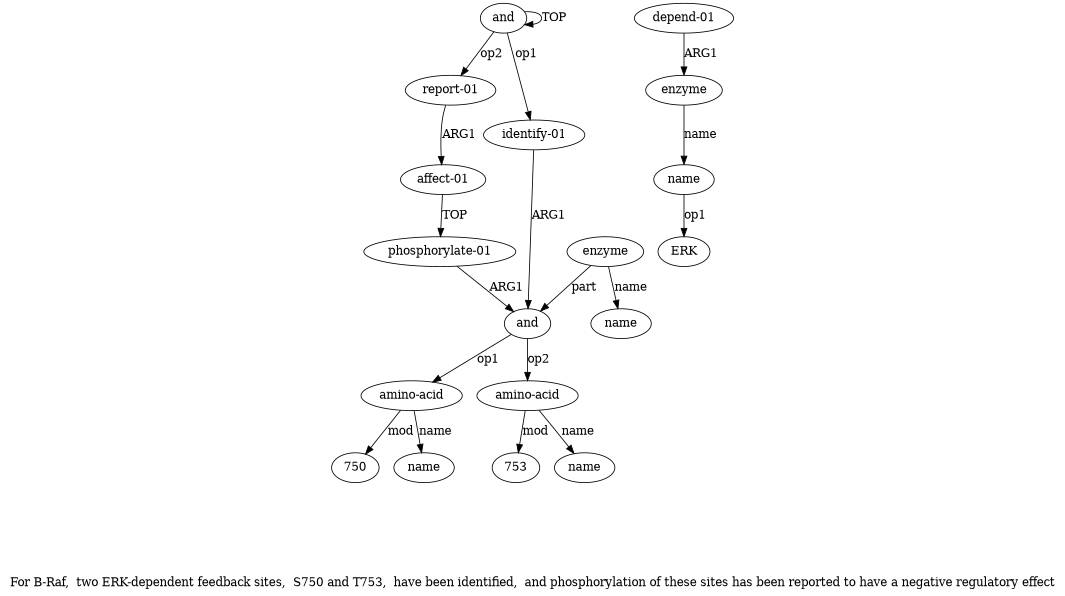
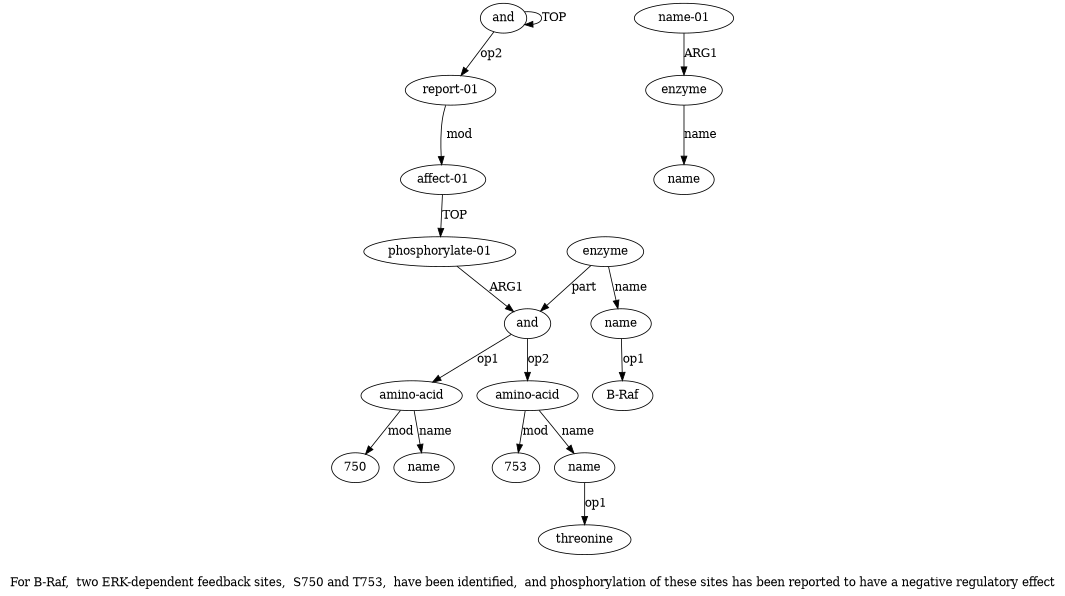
(684, 18) -> (684, 18)
(459, 135) -> (459, 135)
(534, 135) -> none
(684, 252) -> none
none -> (623, 396)
none -> (585, 540)
